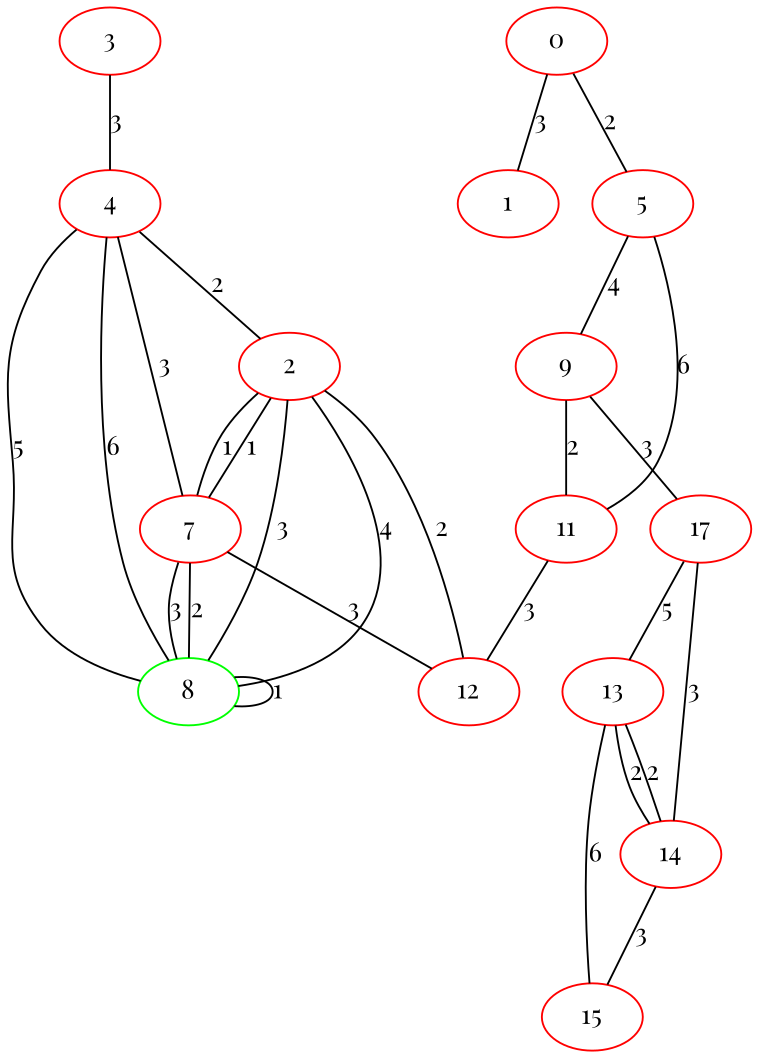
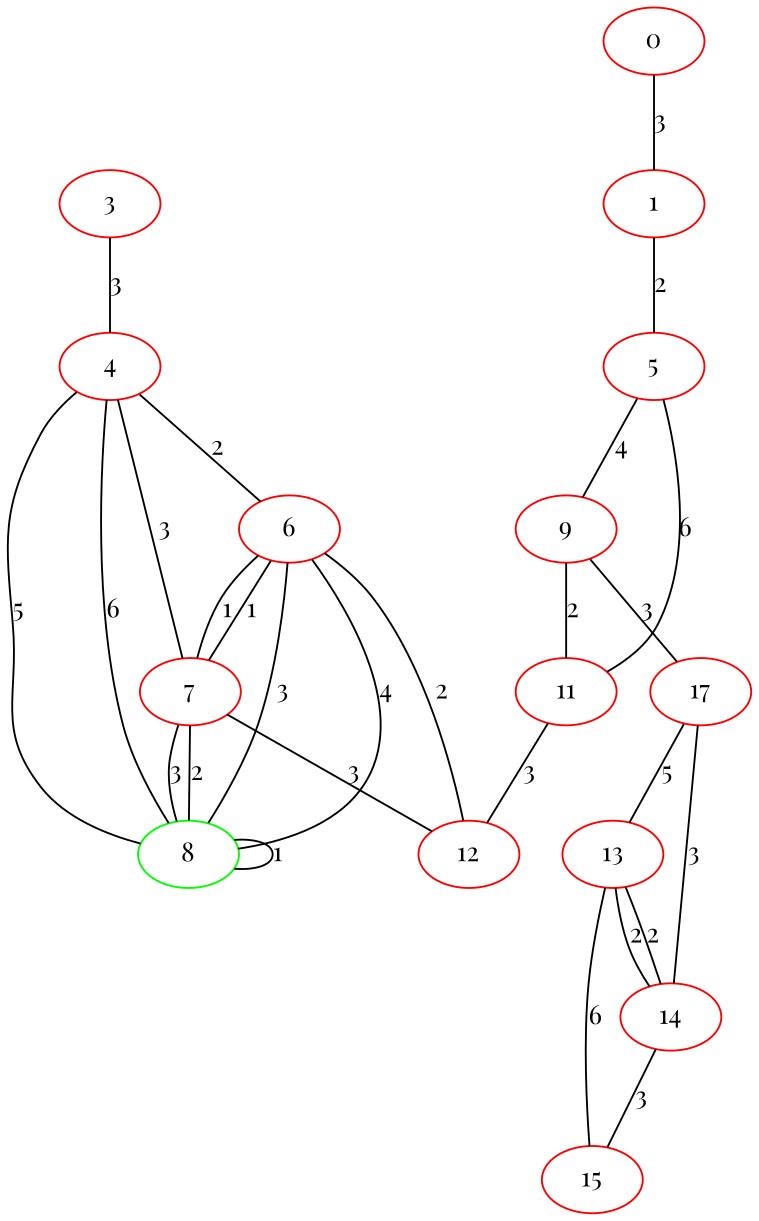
(600, 123) -> (654, 285)
(289, 366) -> (289, 529)
